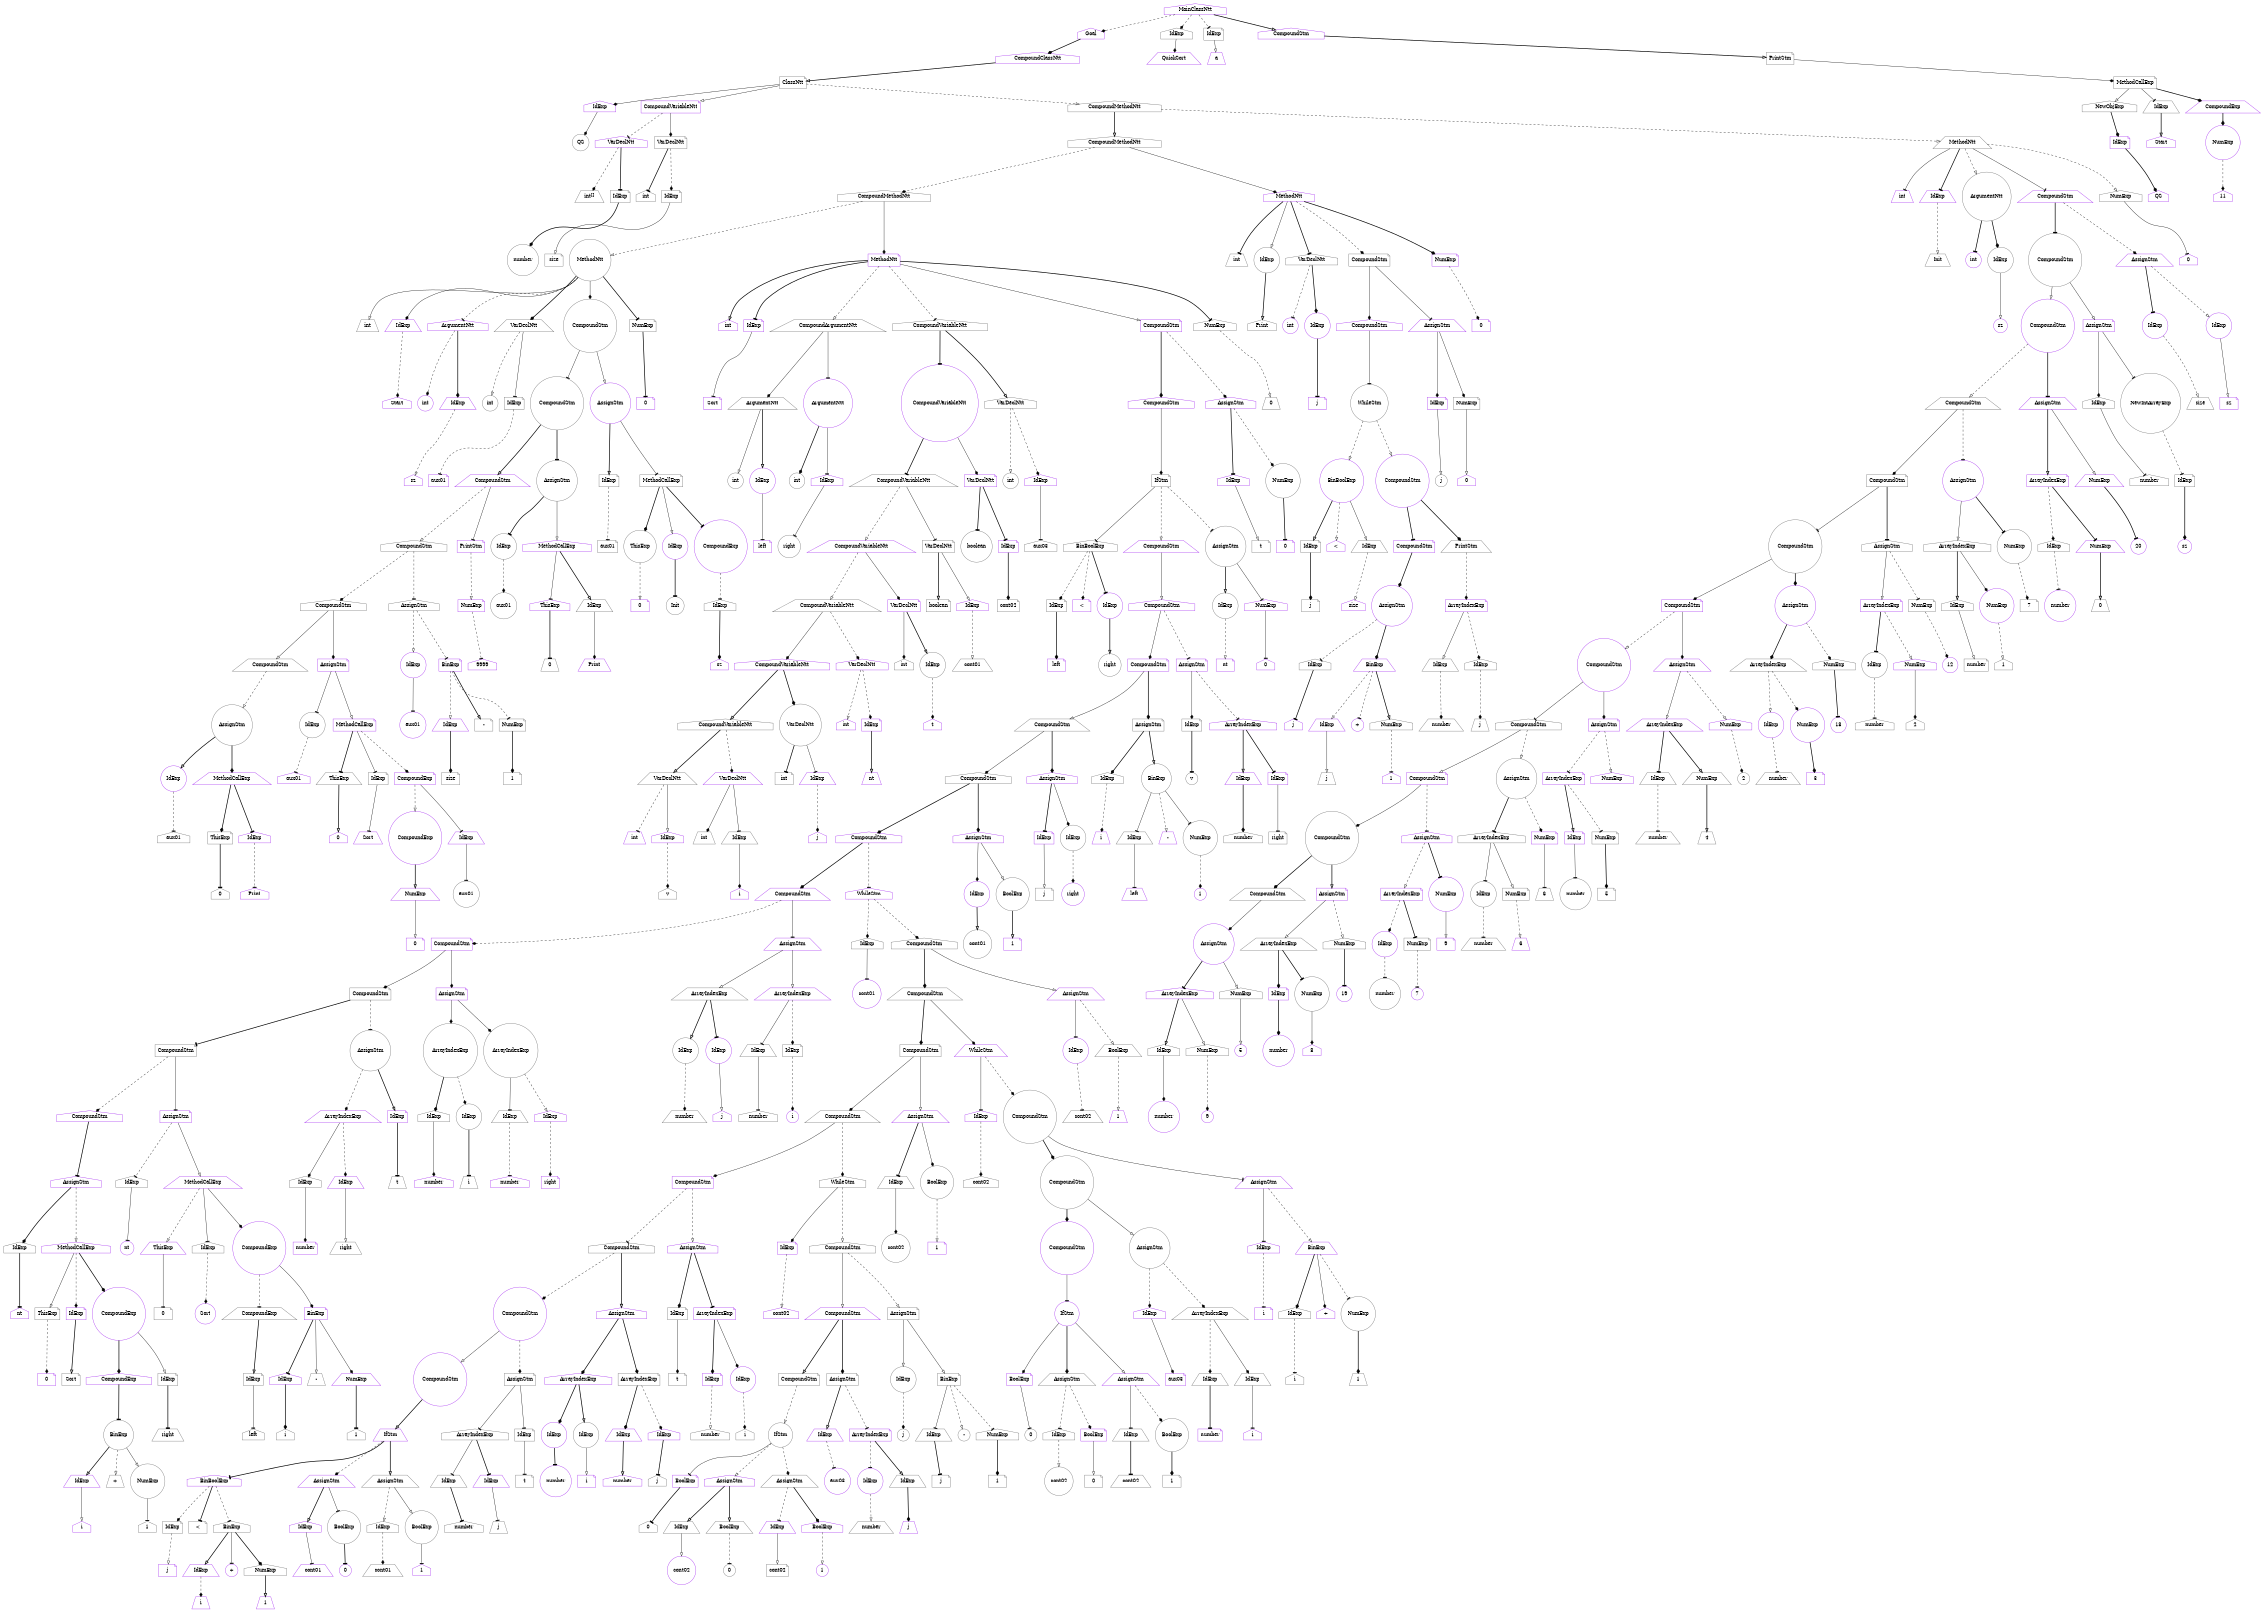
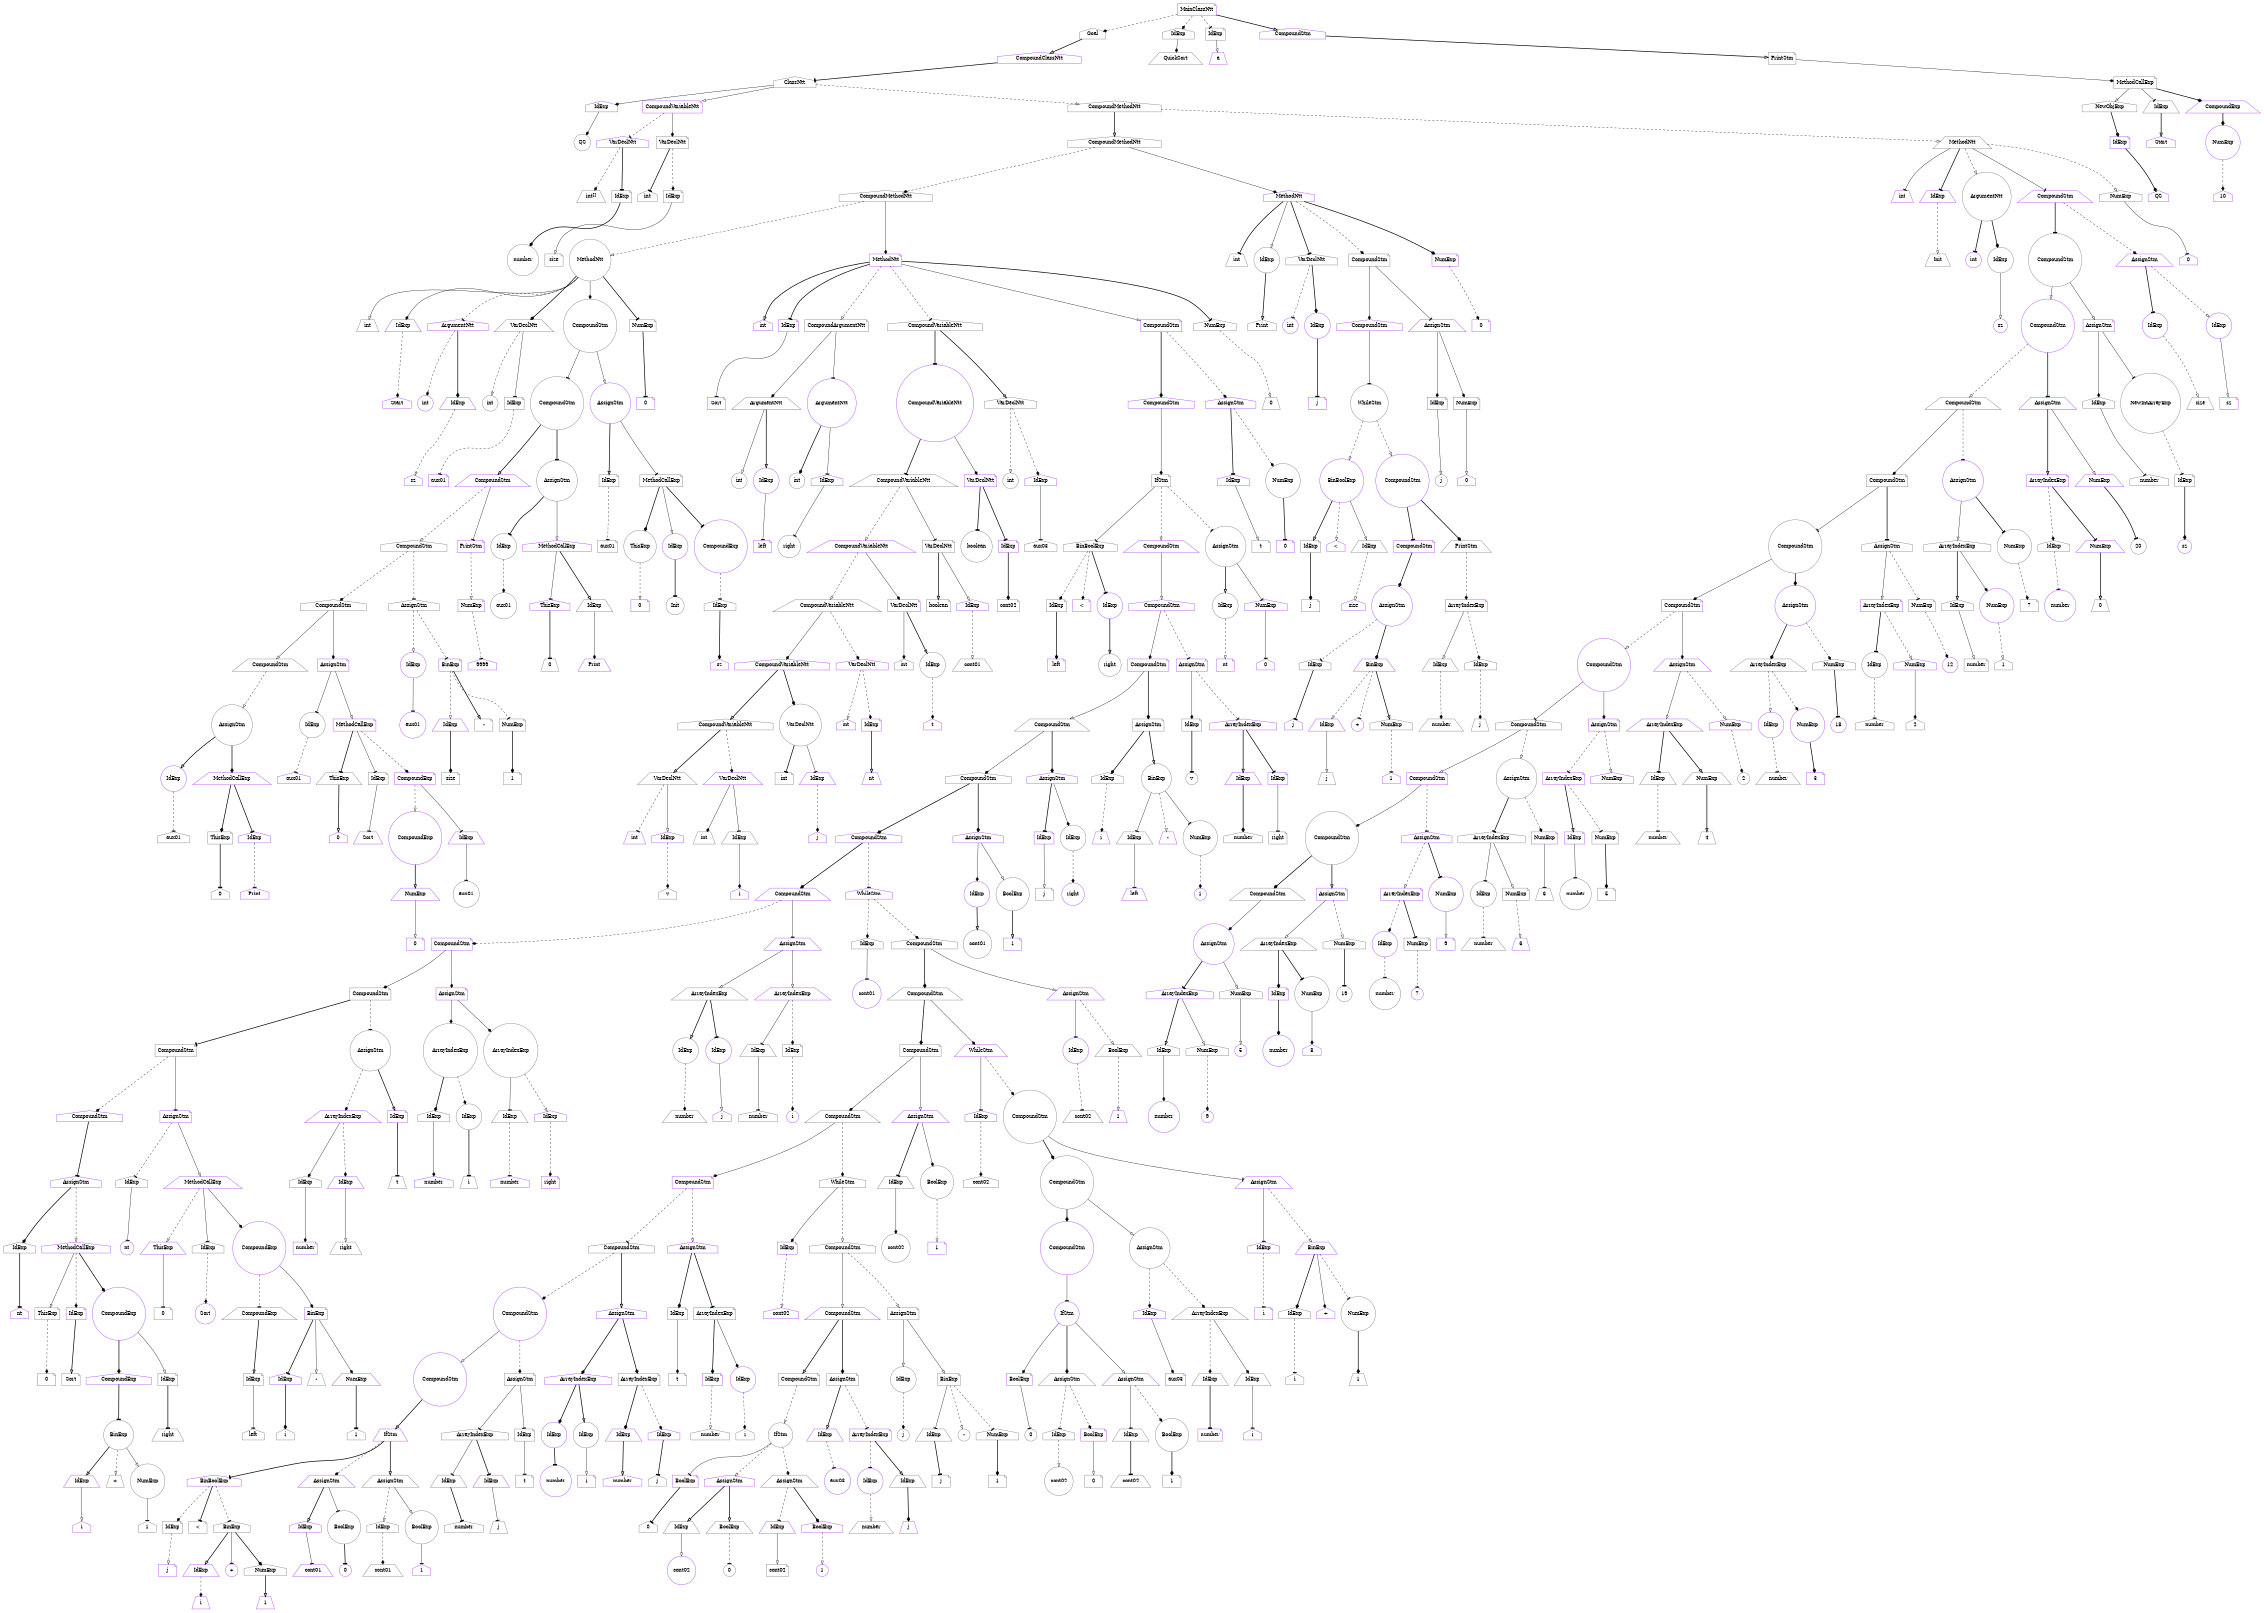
(1195, 10) -> (1197, 10)
(1091, 34) -> (1093, 34)
(1066, 45) -> (1068, 45)
(1174, 58) -> (1176, 58)
(903, 72) -> (907, 72)
(793, 83) -> (795, 83)
(2223, 197) -> (2223, 197)
(828, 326) -> (836, 326)
(2139, 546) -> (2139, 546)
(1344, 994) -> (1344, 994)
